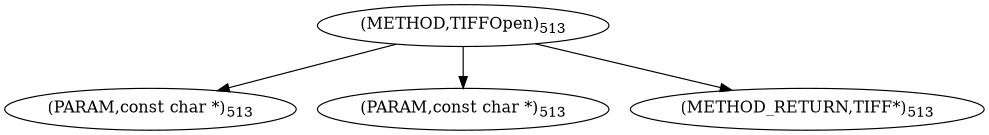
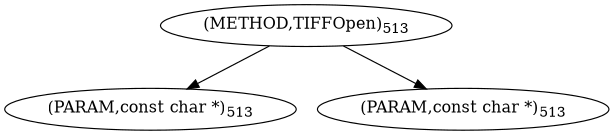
(807, 109) -> none
